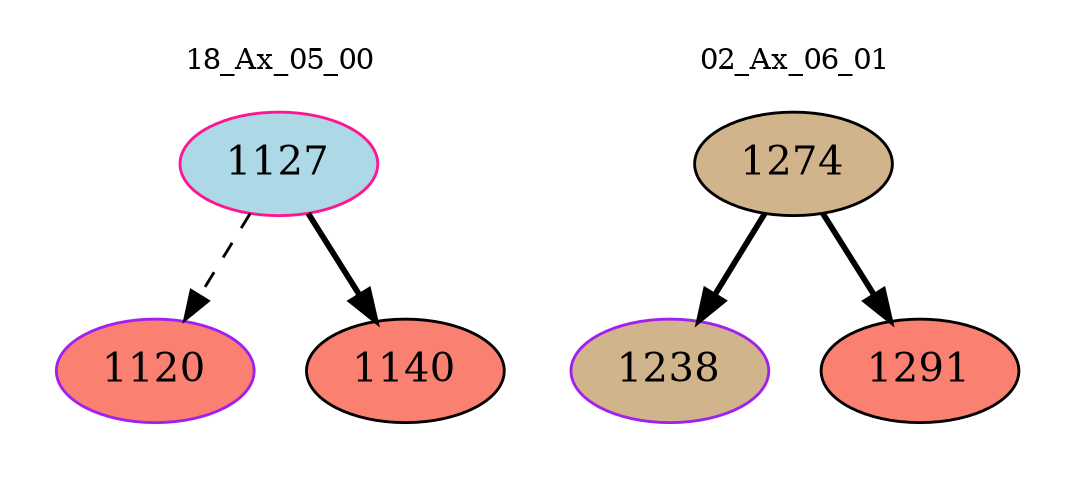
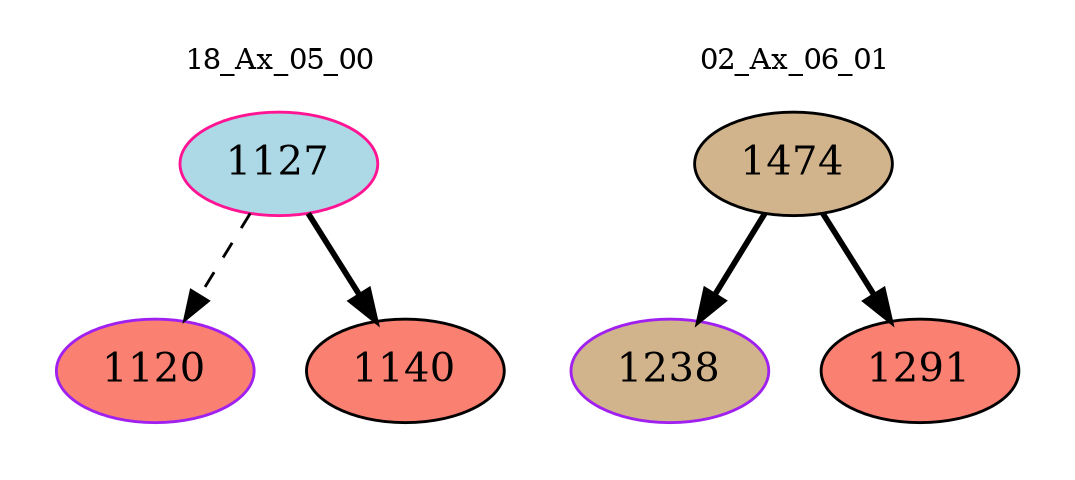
(794, 164) -> (794, 164)
